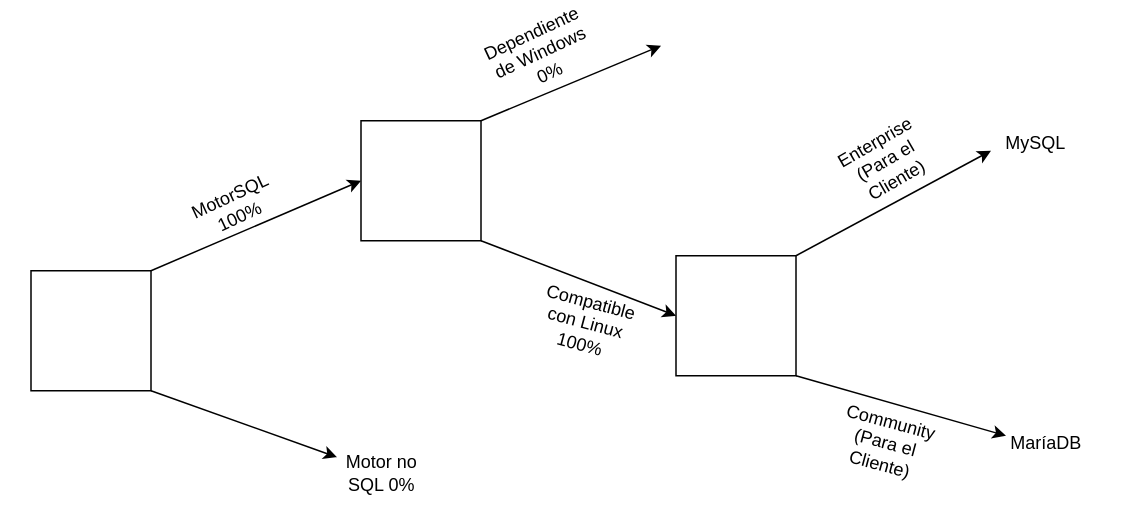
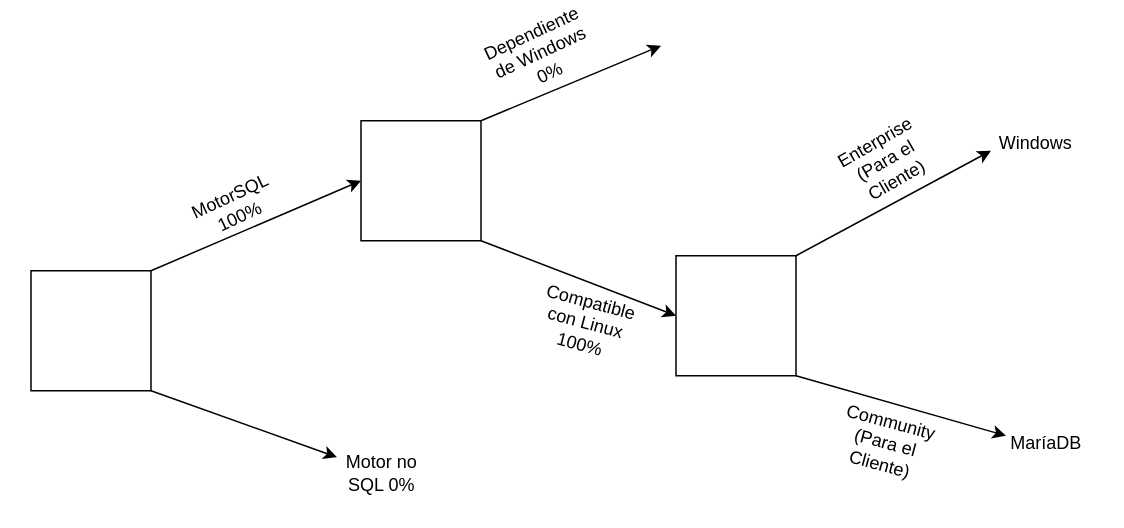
(1036, 143) -> (1036, 143)
